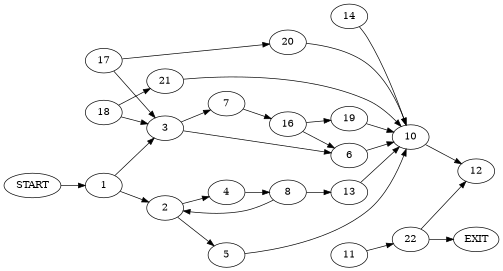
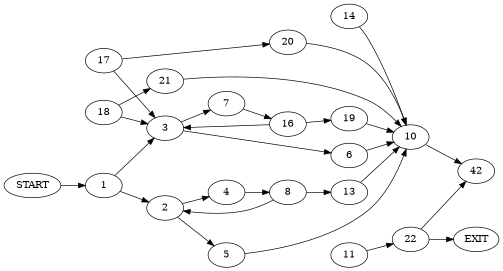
(316, 138) -> (230, 126)
(476, 171) -> (476, 171)
